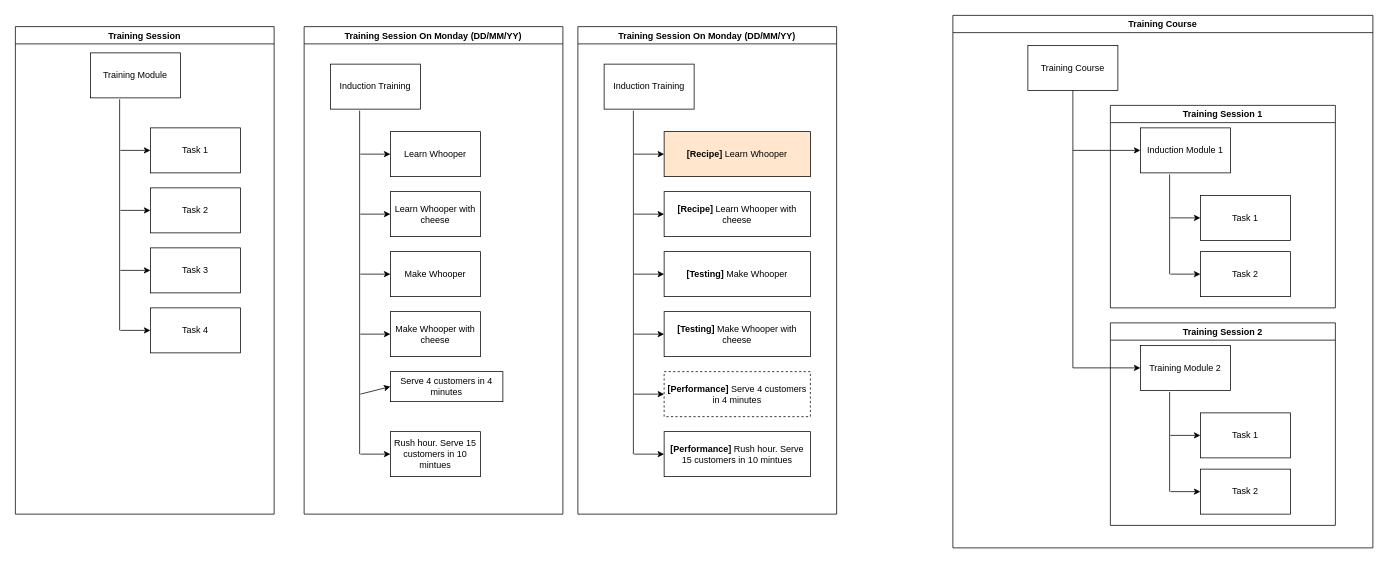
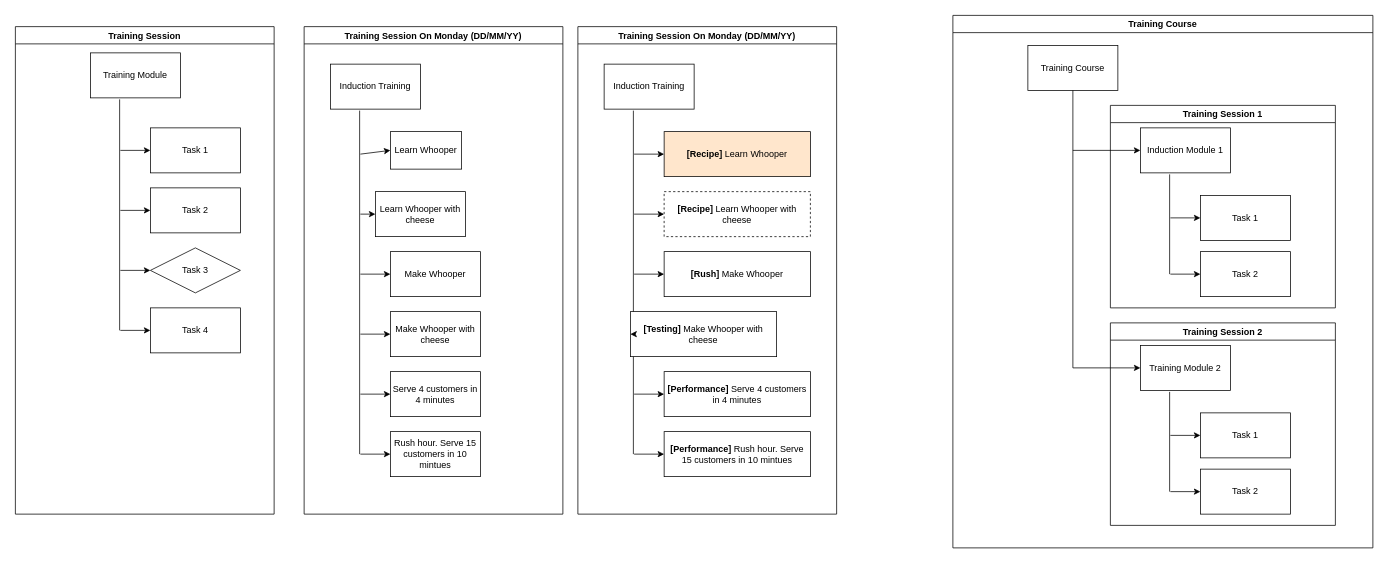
(435, 154) -> (426, 150)
(435, 214) -> (420, 214)
(737, 214) -> (737, 214)
(195, 270) -> (195, 270)
(737, 274) -> (737, 274)
(737, 334) -> (704, 334)
(447, 387) -> (435, 394)
(737, 394) -> (737, 394)
